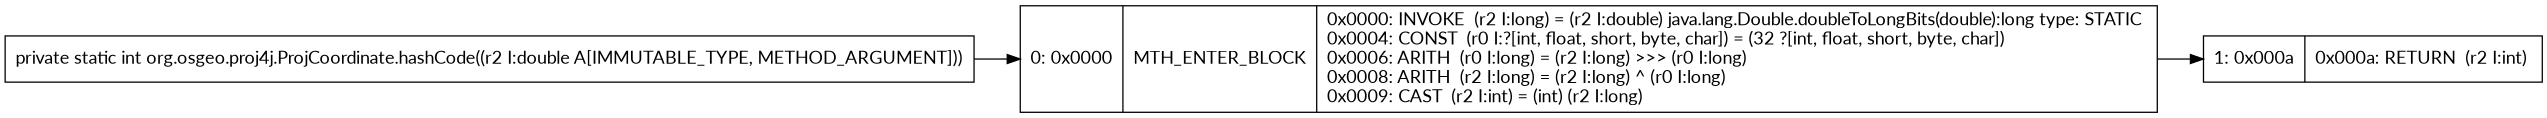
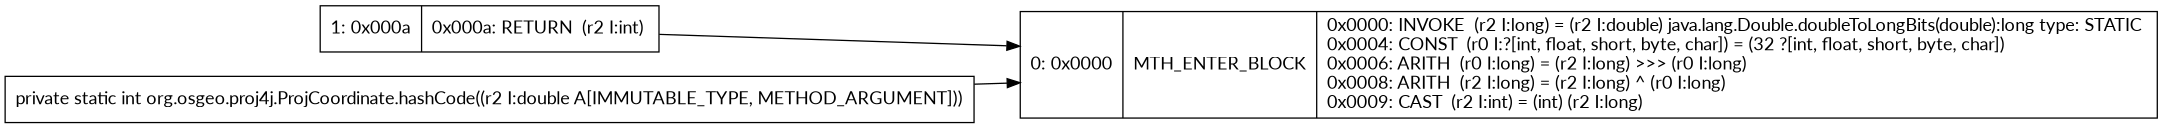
(2174, 59) -> (833, 40)
